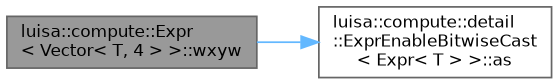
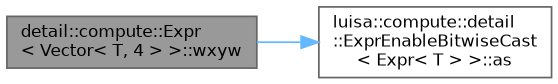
(132, 42) -> (132, 42)
